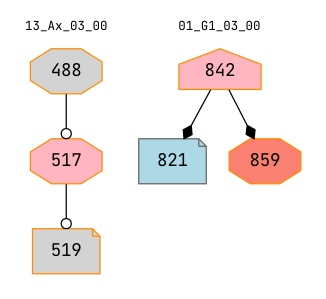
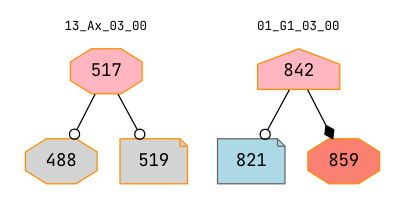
(201, 108) -> (278, 110)
(66, 111) -> (86, 112)
